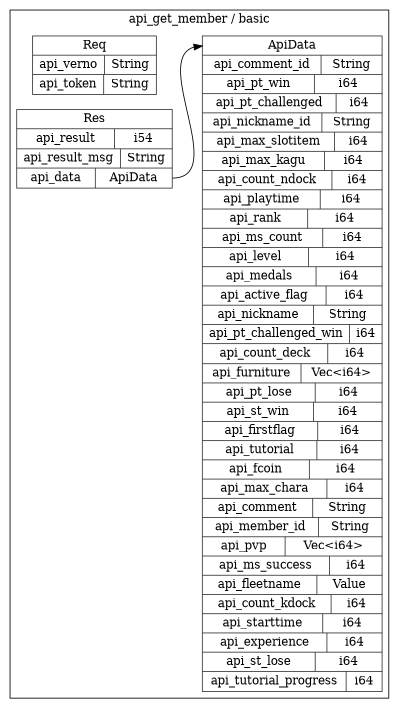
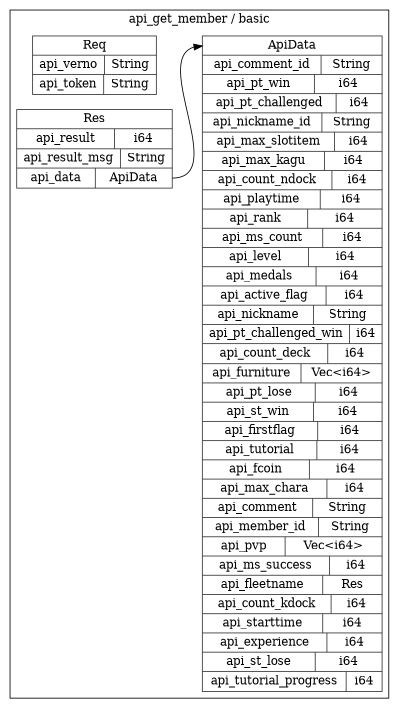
(143, 138) -> (143, 138)
(349, 584) -> (352, 584)
